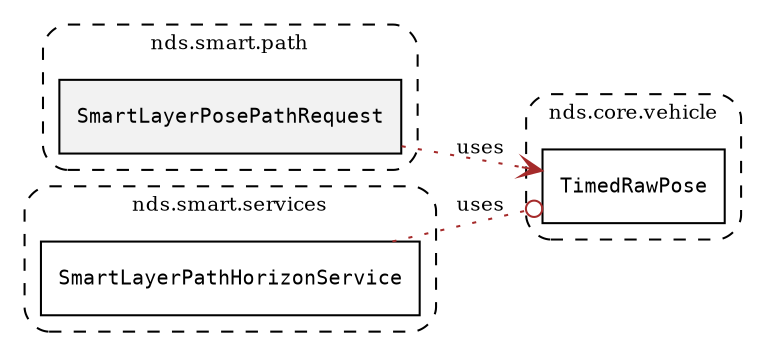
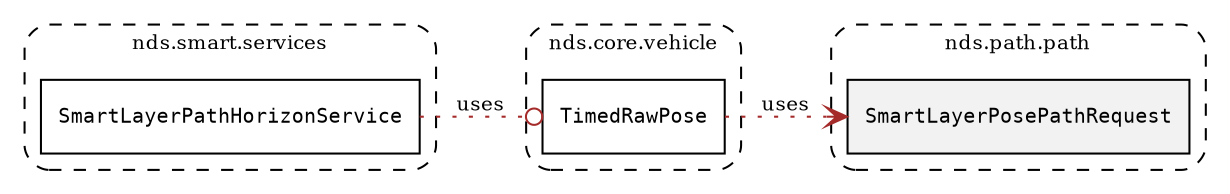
(230, 44) -> (1018, 44)
(462, 157) -> (776, 117)
